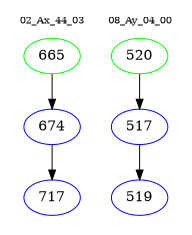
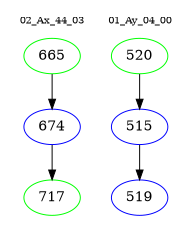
(140, 21) -> (140, 21)
(140, 127) -> (140, 127)
(52, 198) -> (52, 198)
